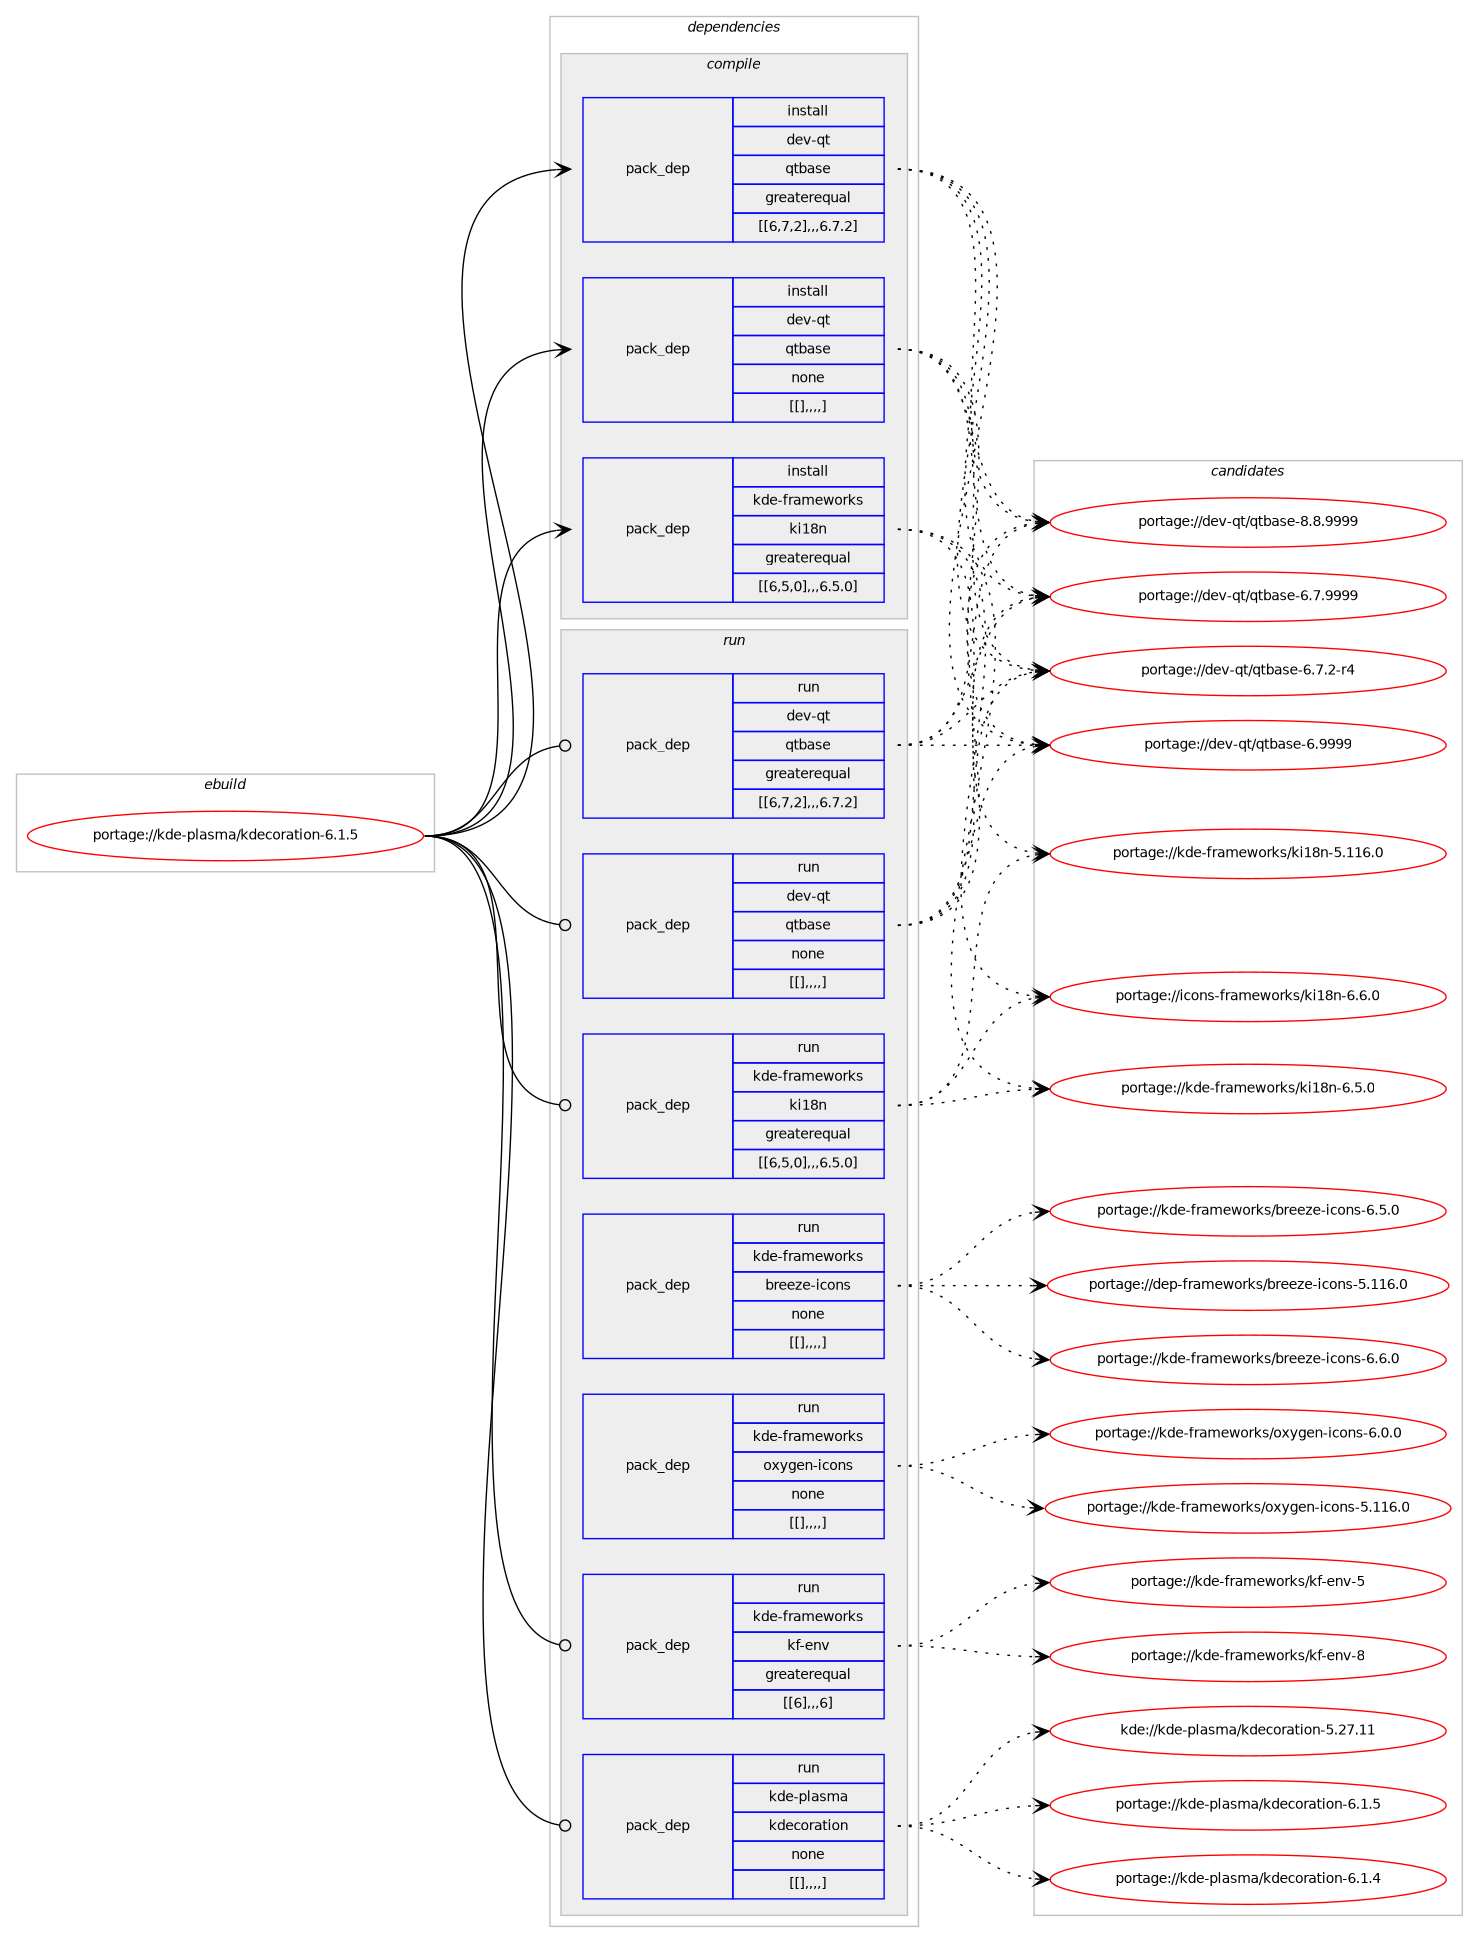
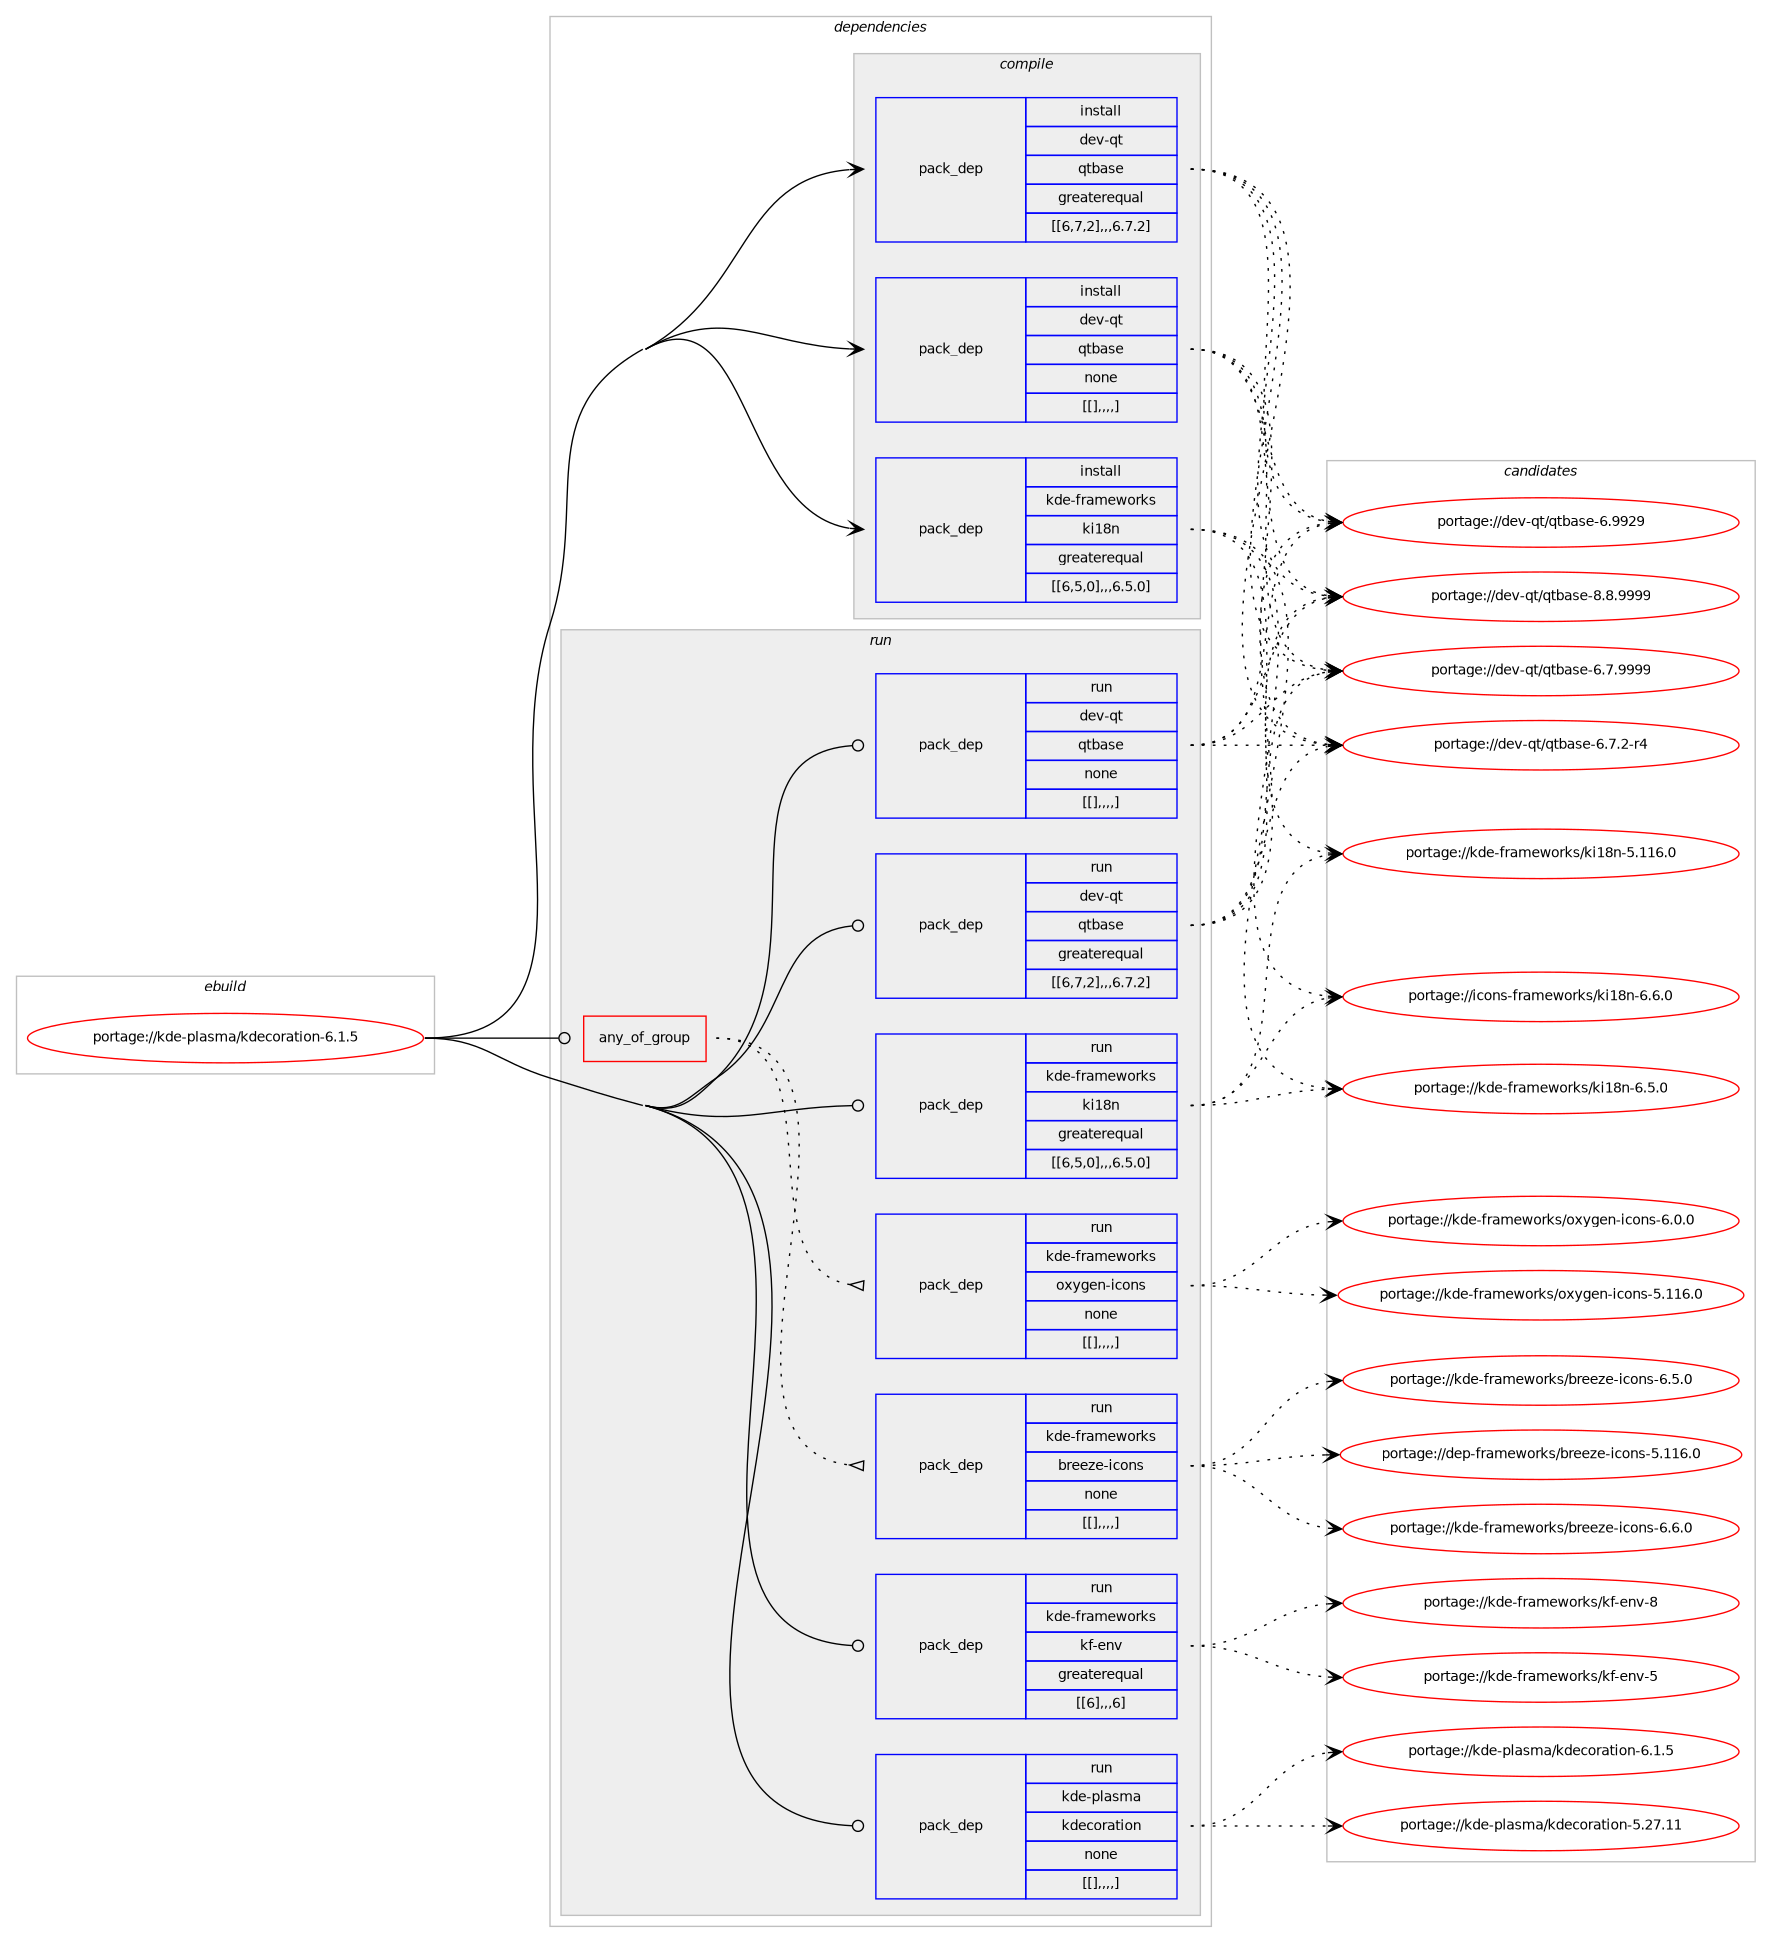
(1248, 745) -> (1541, 522)
none -> (644, 1038)
(1248, 1731) -> (1541, 1826)
(1248, 1880) -> none
